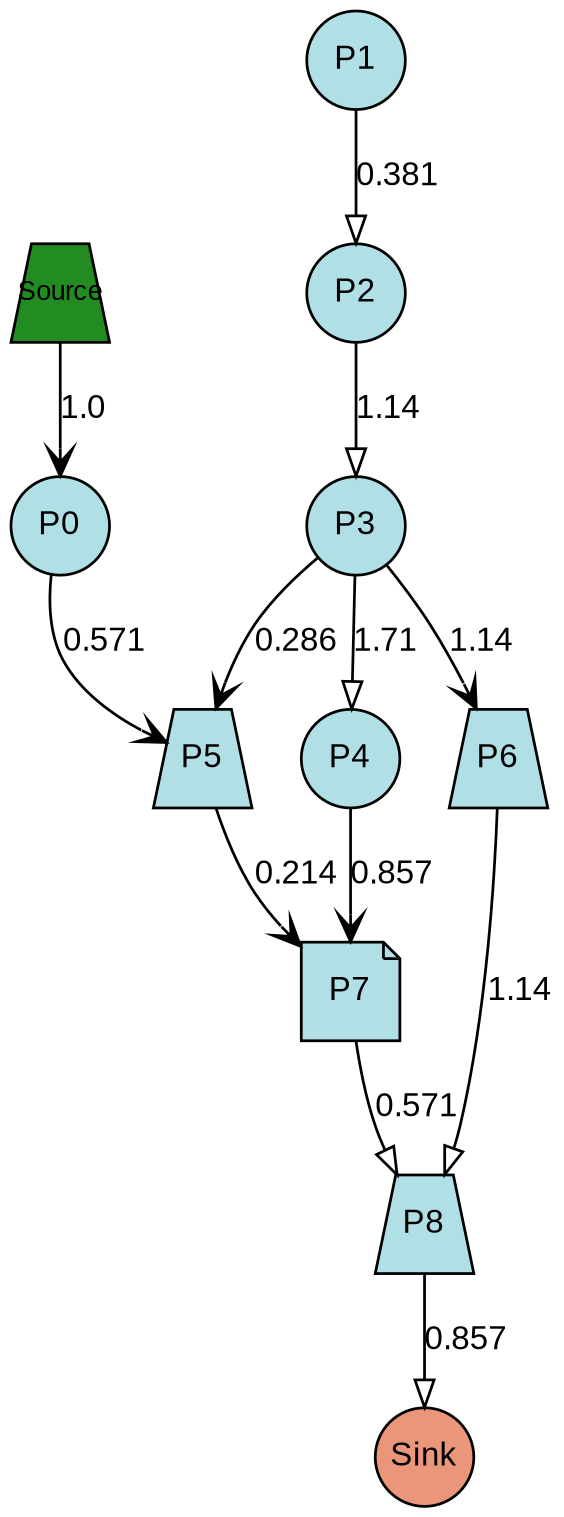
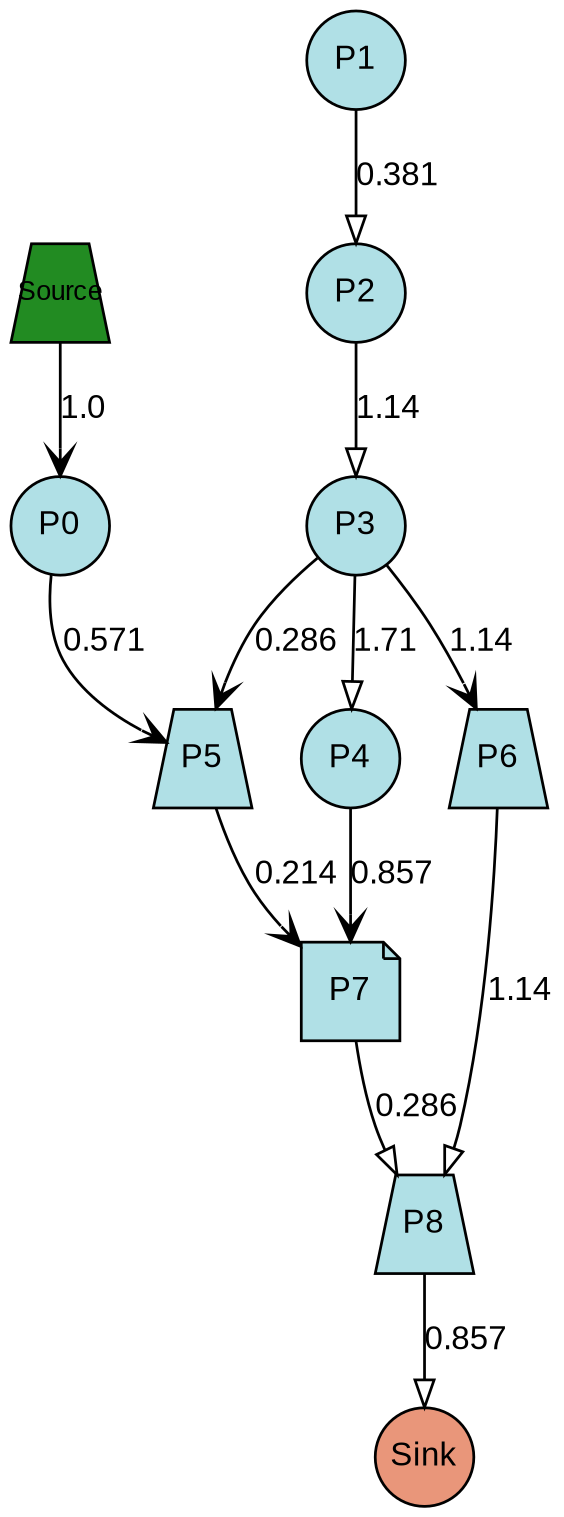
(418, 1108) -> (418, 1108)
